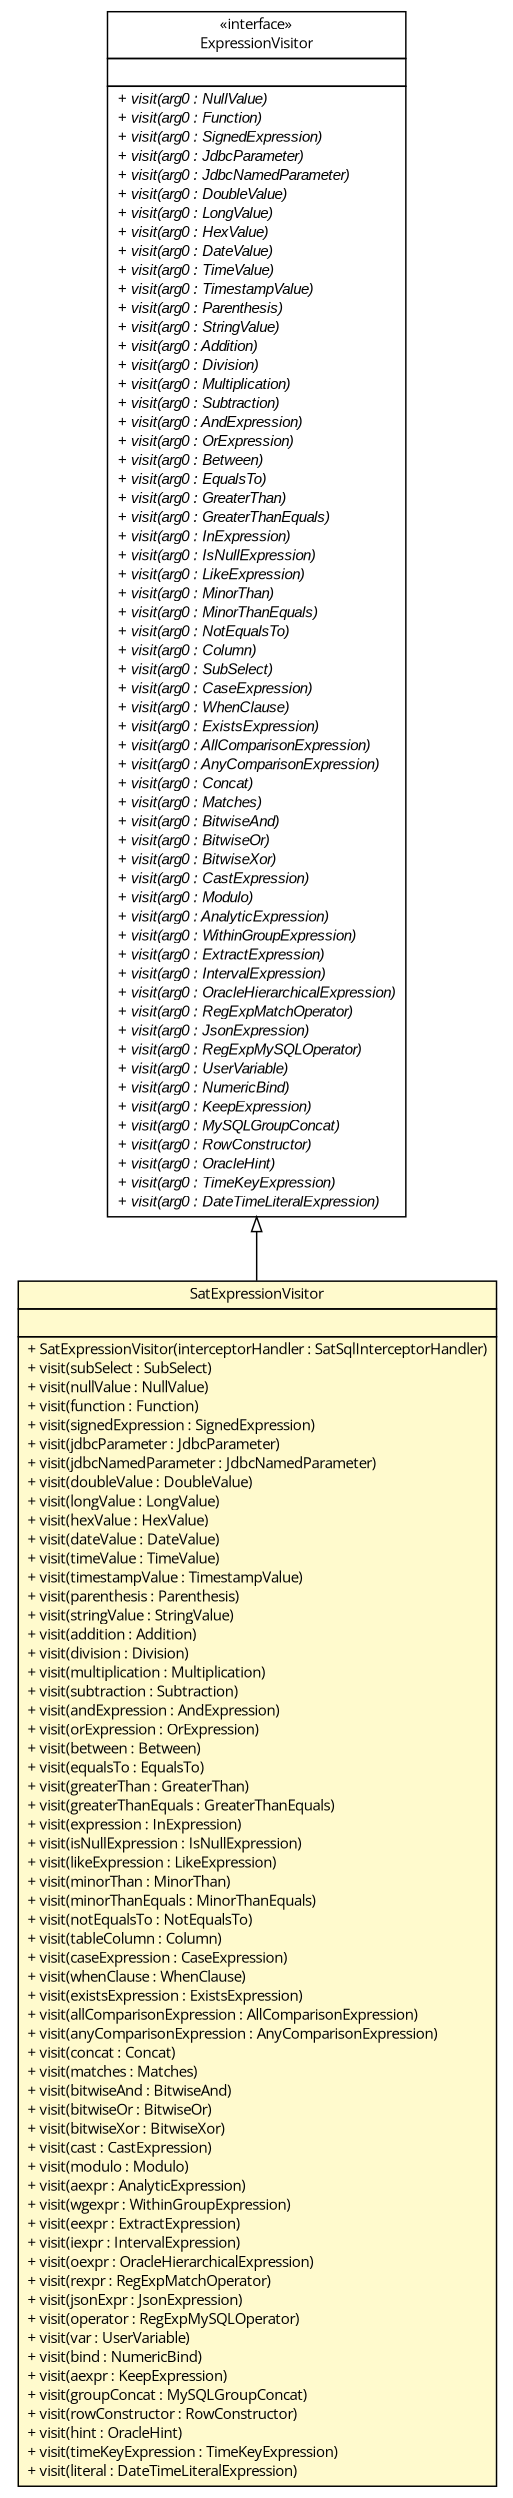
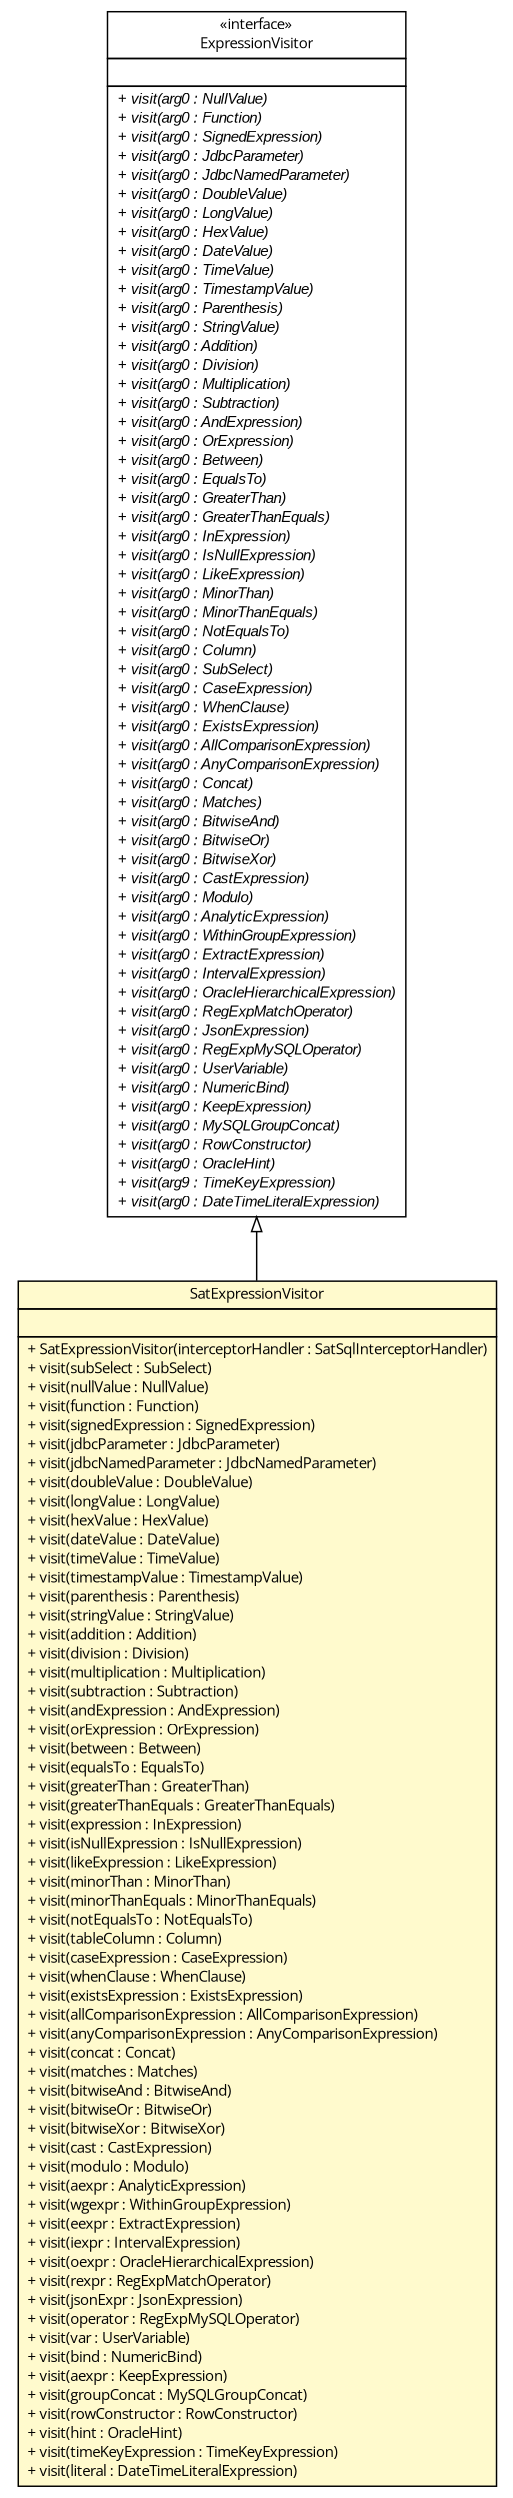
(227, 1183) -> (227, 1183)
